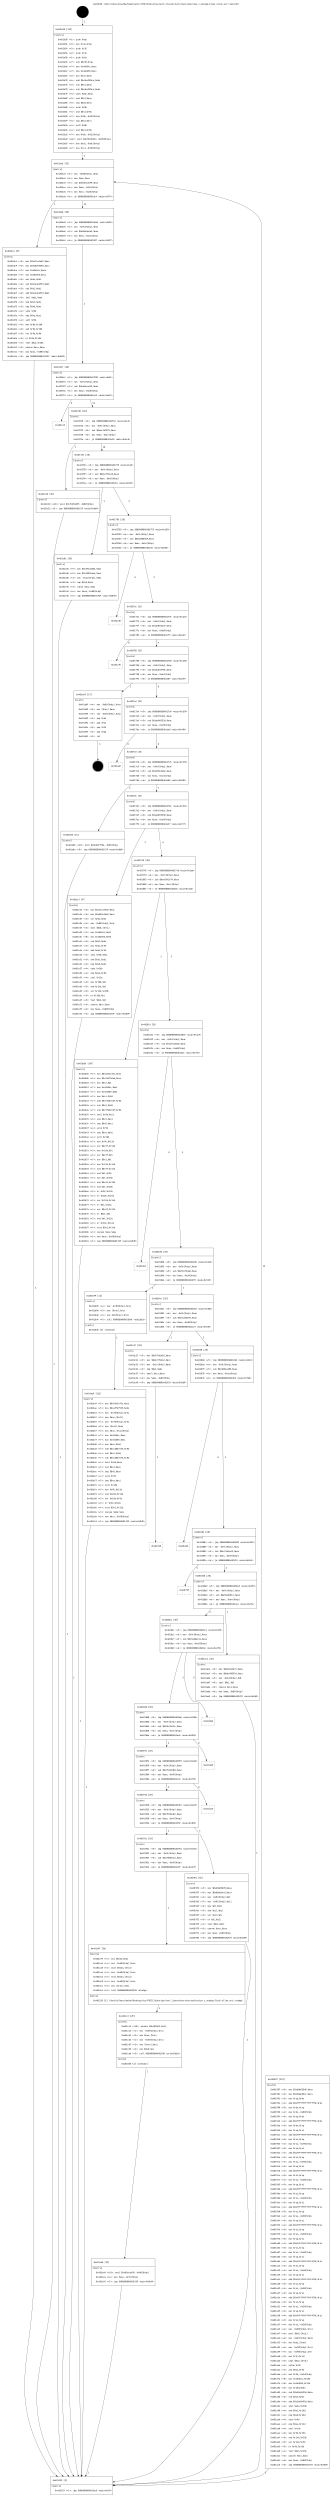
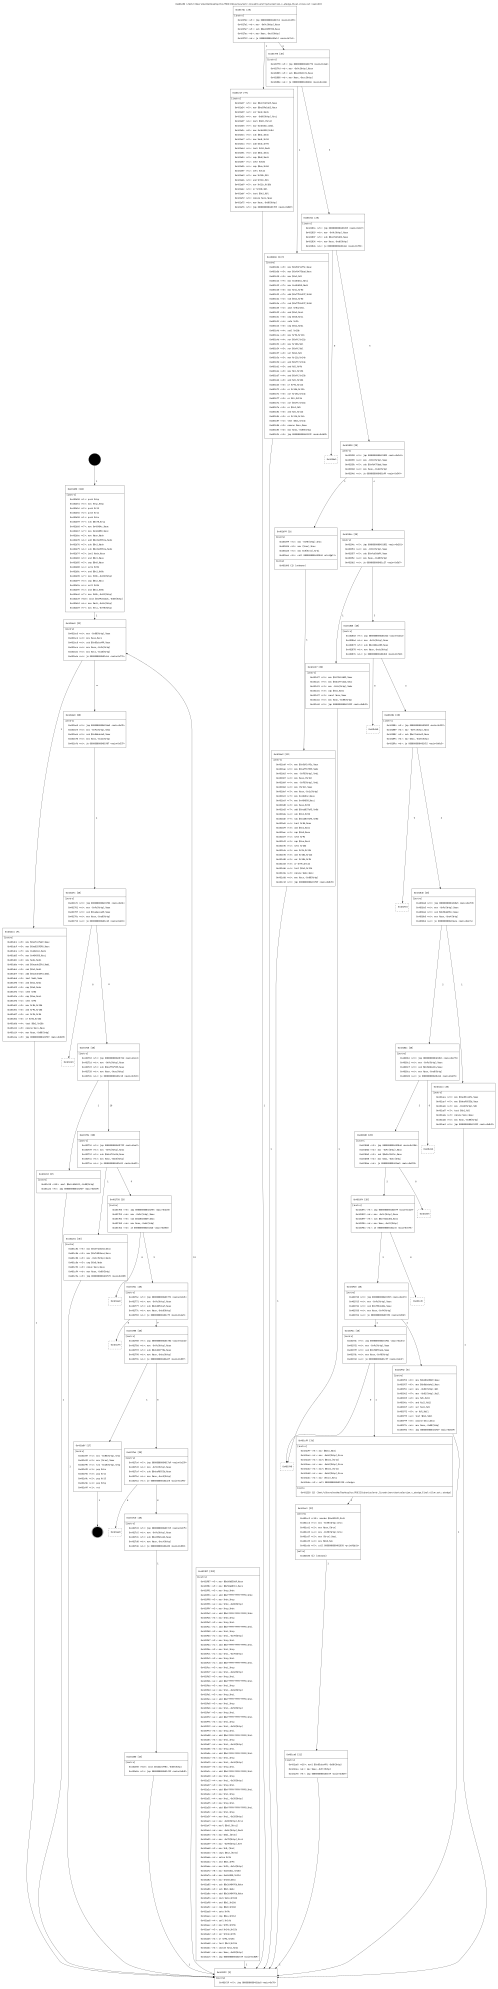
(157, 787) -> none
none -> (341, 1432)
